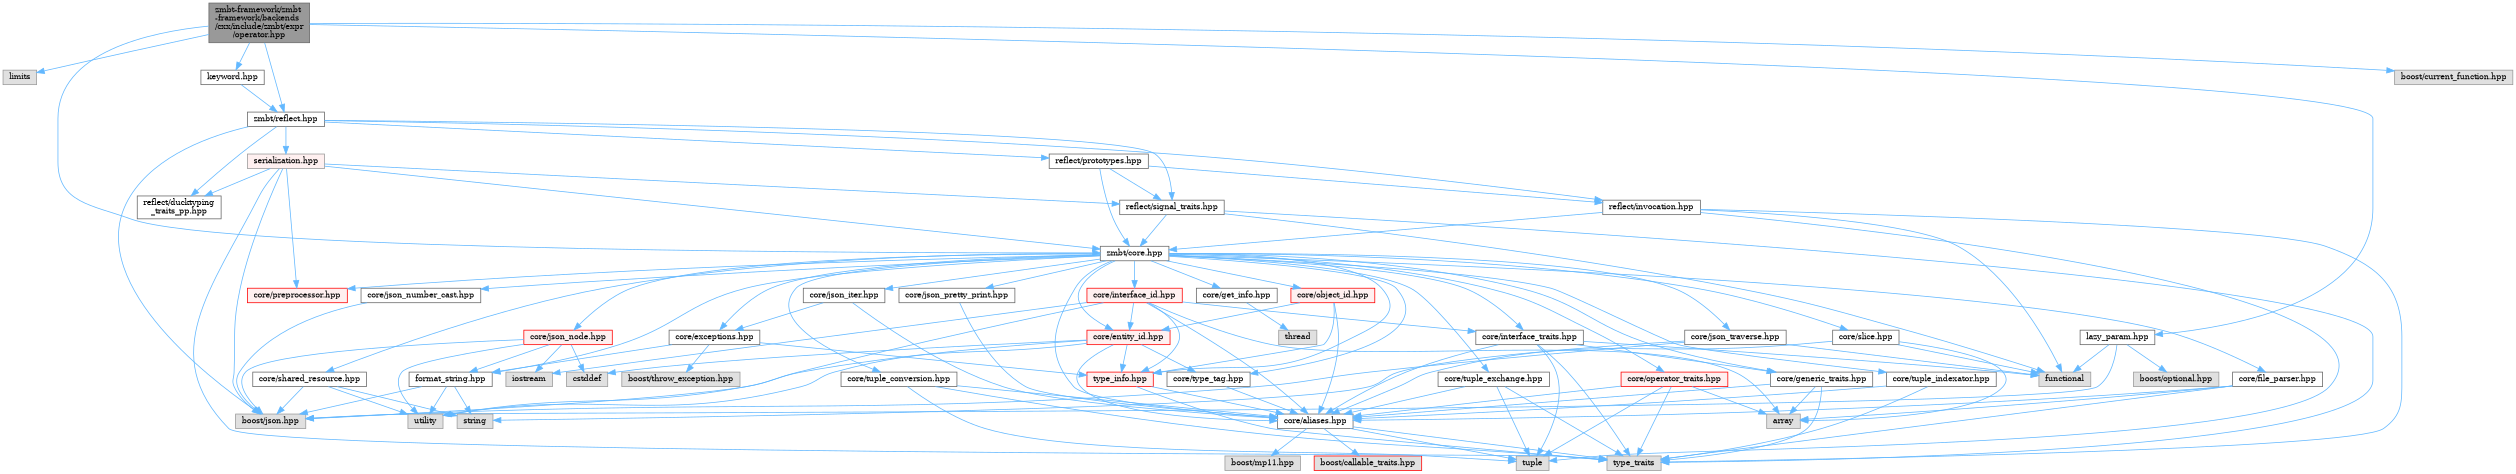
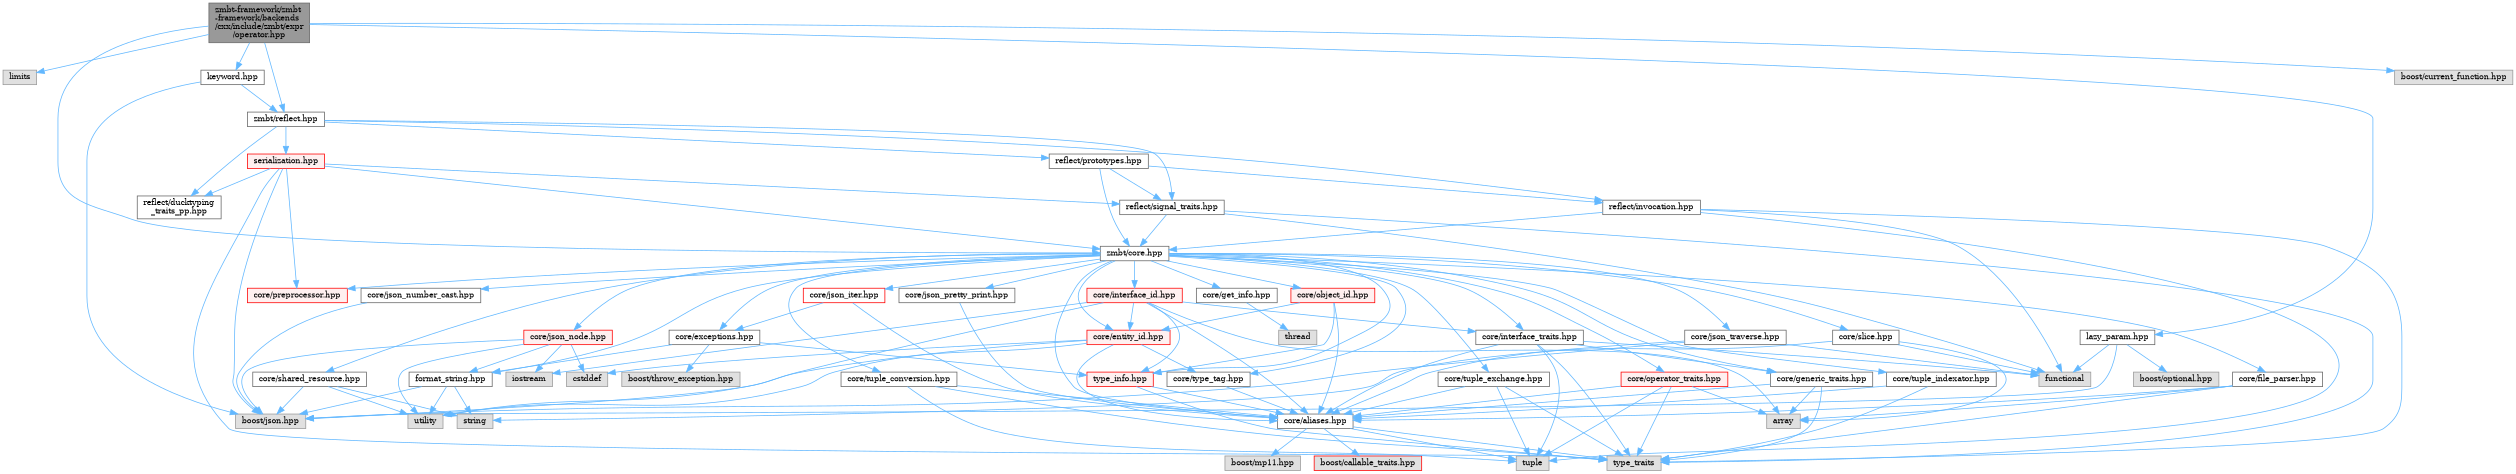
(286, 161) -> (286, 161)
(121, 258) -> (87, 252)
(844, 295) -> (844, 295)
(1125, 355) -> none
